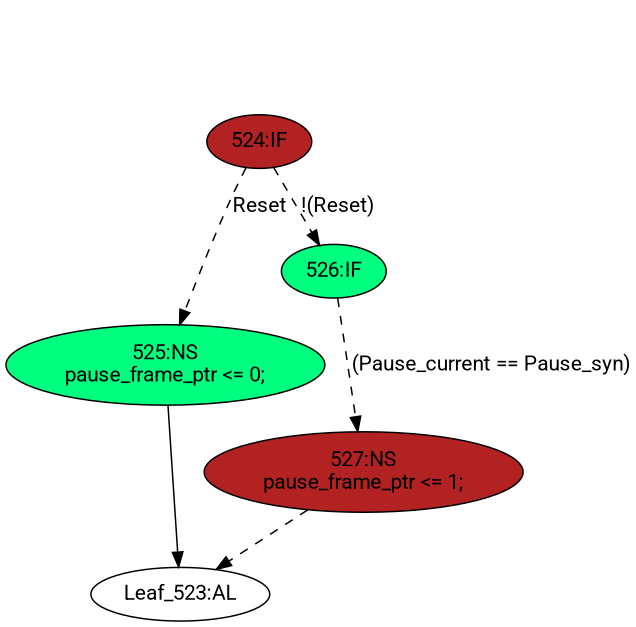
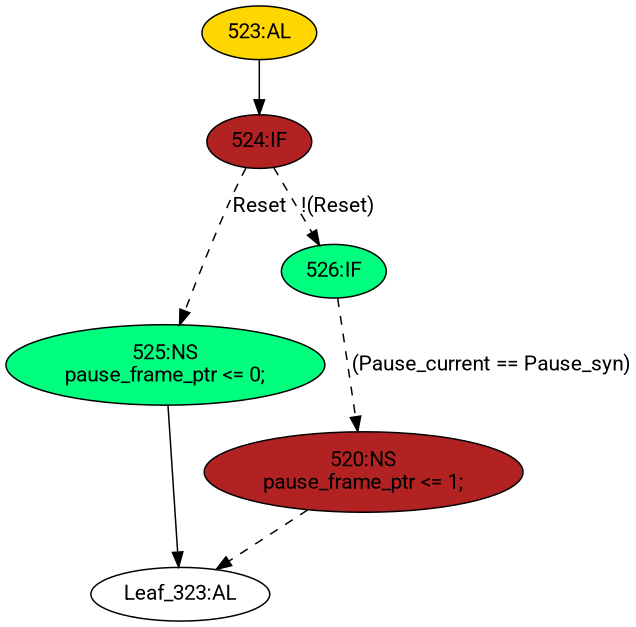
none -> (259, 33)
(364, 472) -> (364, 472)
(180, 594) -> (180, 594)
